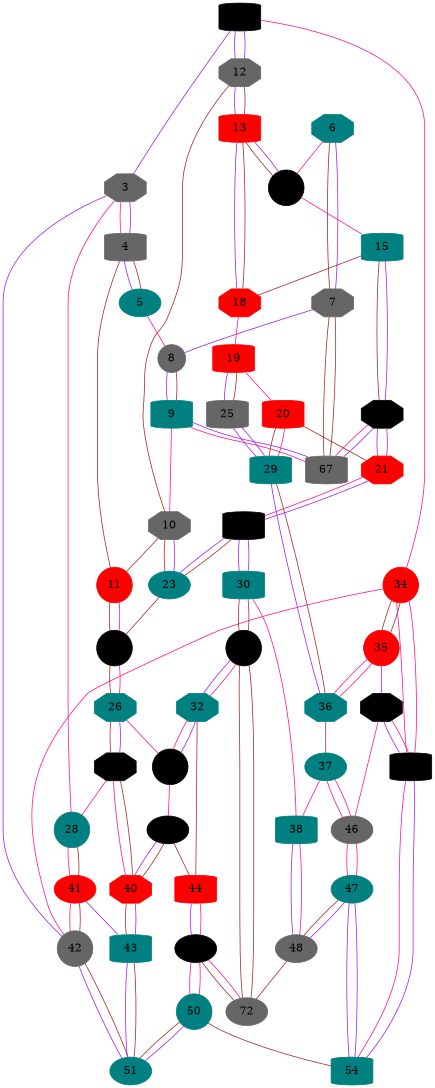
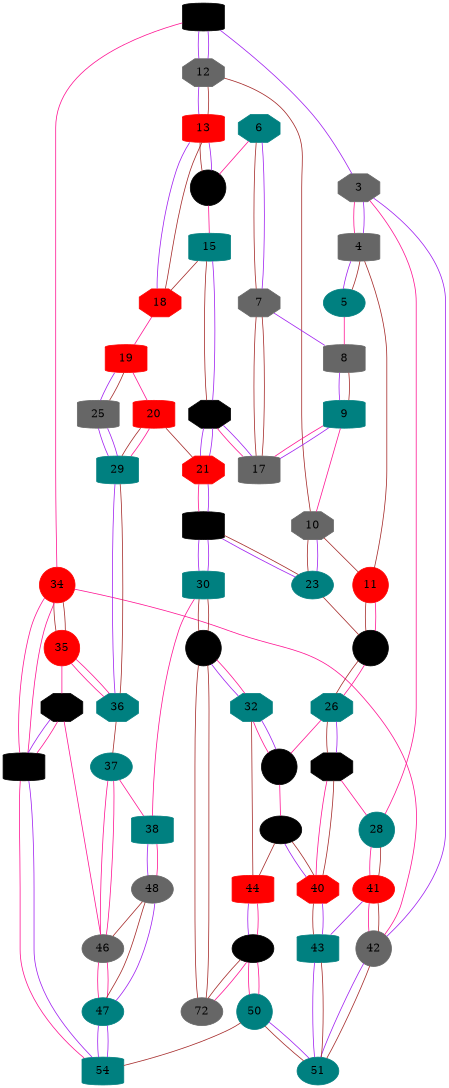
(172, 359) -> (344, 359)
(326, 470) -> (259, 470)
(272, 980) -> (128, 919)
